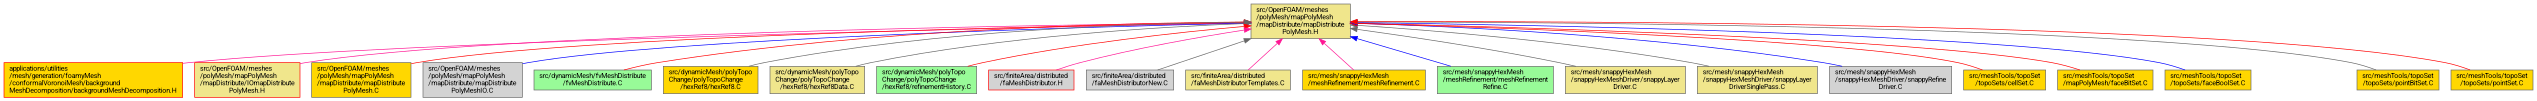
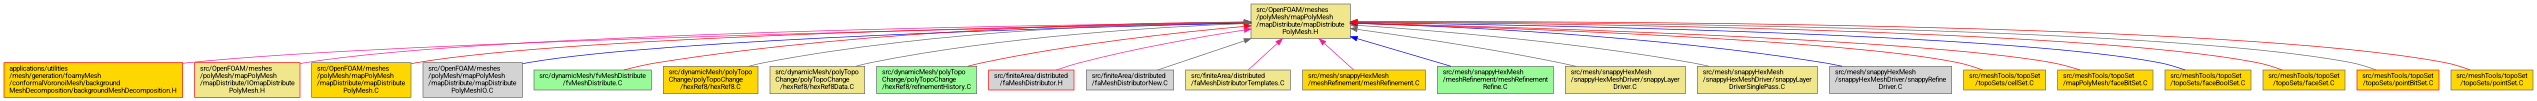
none -> (2304, 80)
(2398, 80) -> (2398, 80)
